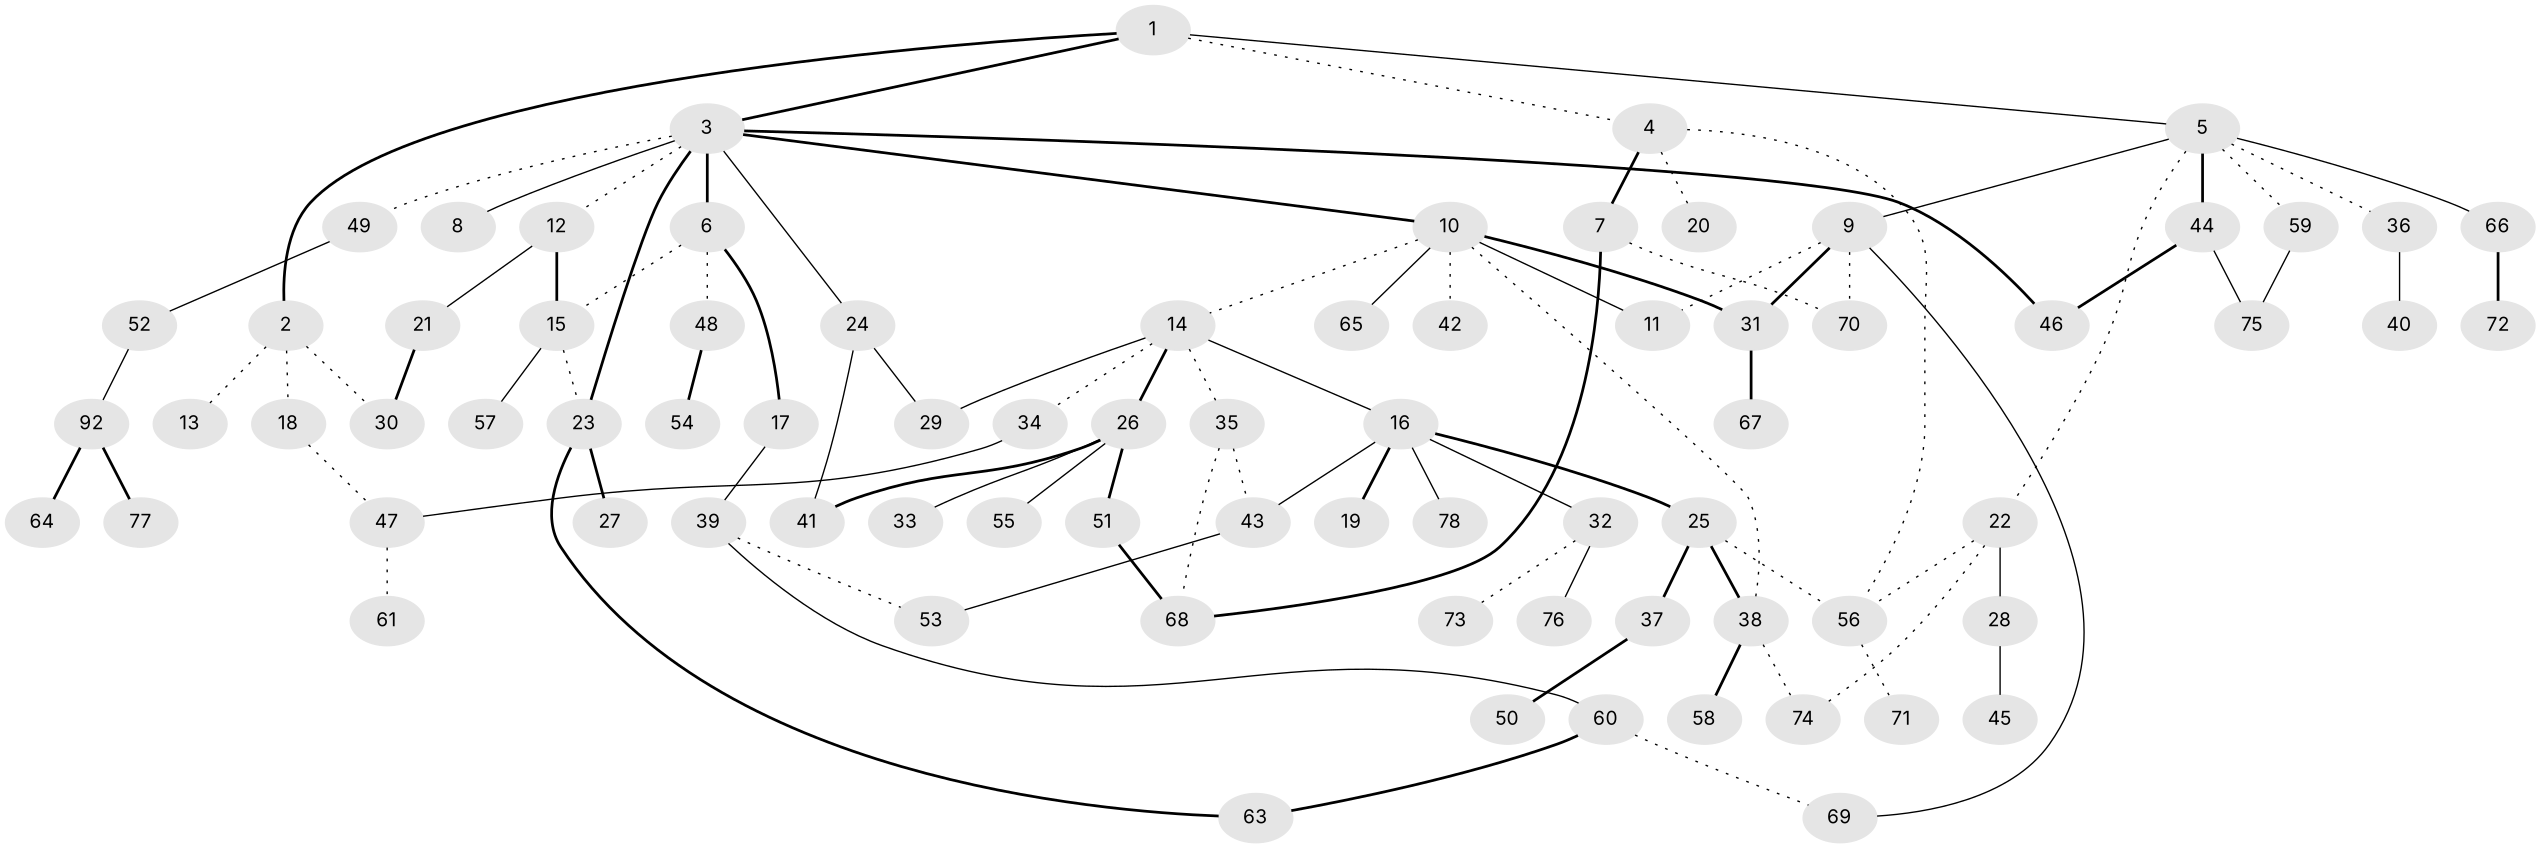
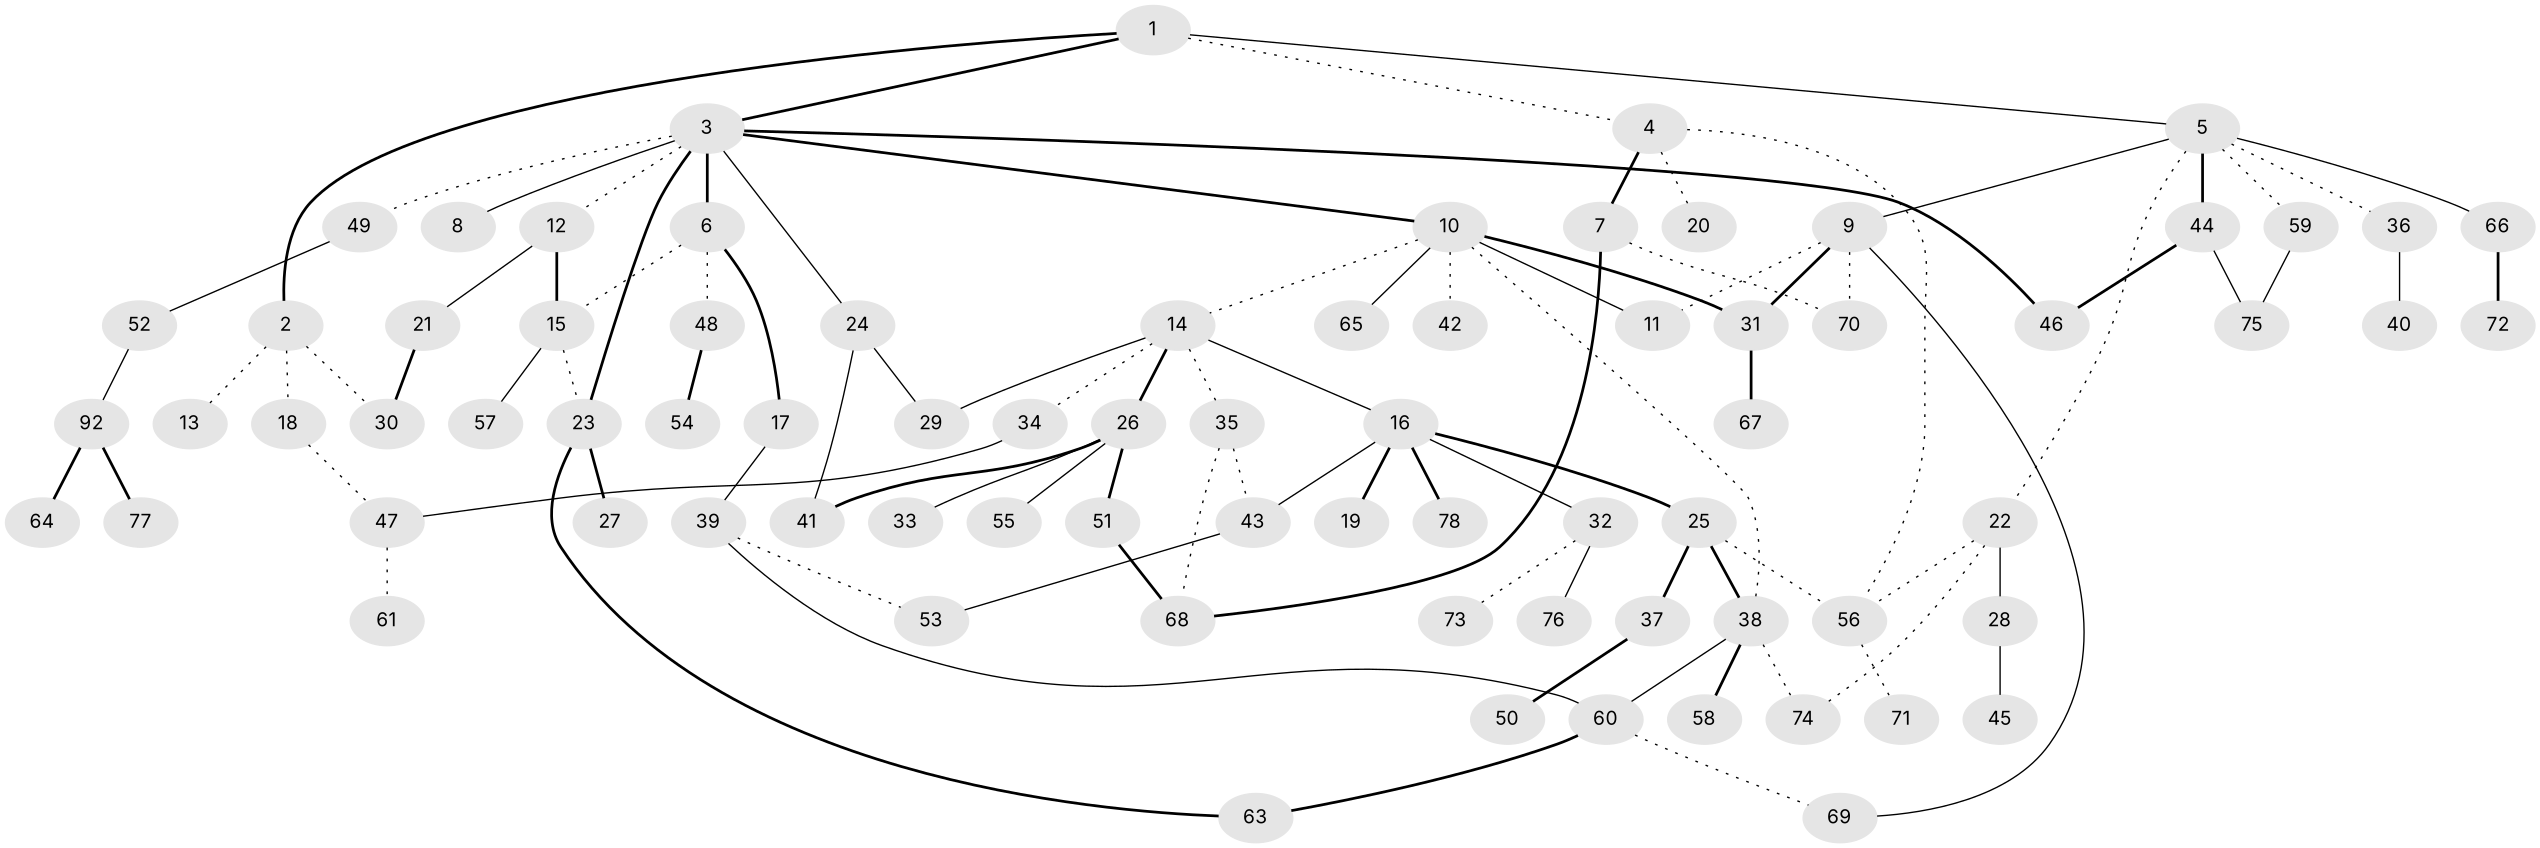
(1426, 473) -> (1426, 473)
none -> (1679, 670)
